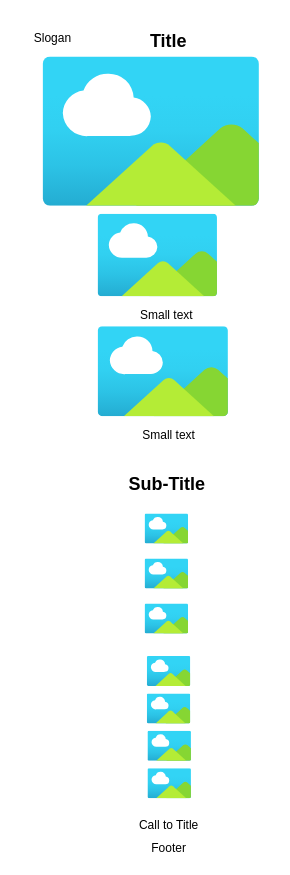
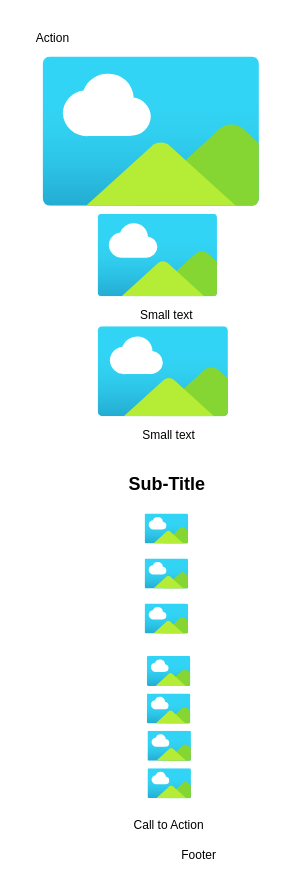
(53, 38) -> (53, 38)
(168, 42) -> none
(169, 825) -> (169, 825)
(169, 848) -> (199, 855)
